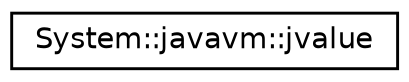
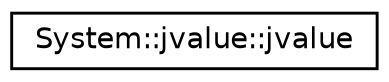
(205, 41) -> (194, 41)
